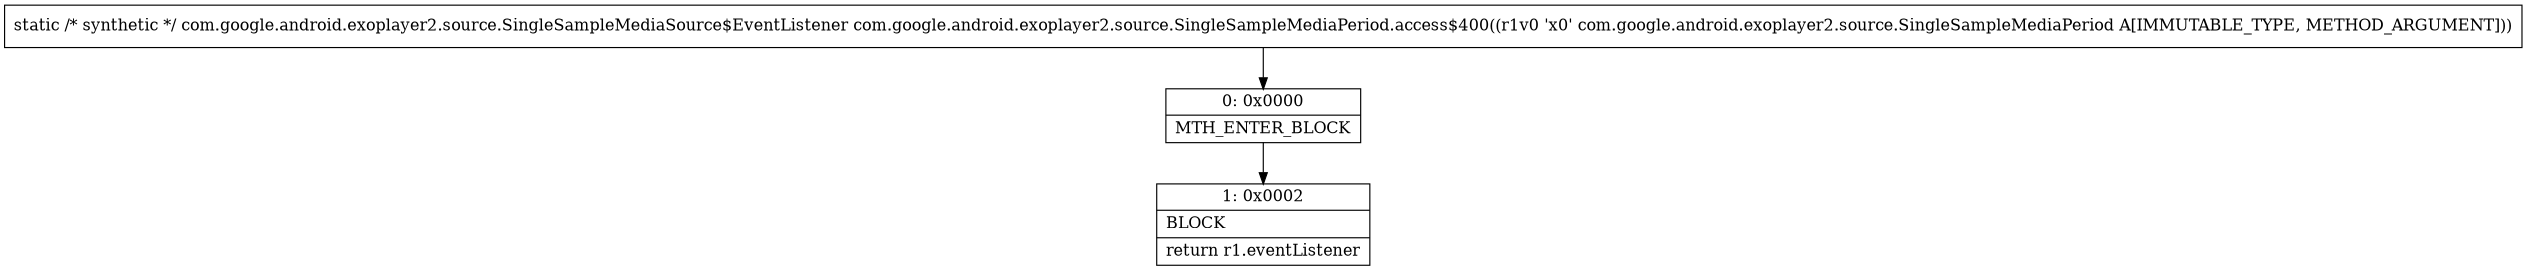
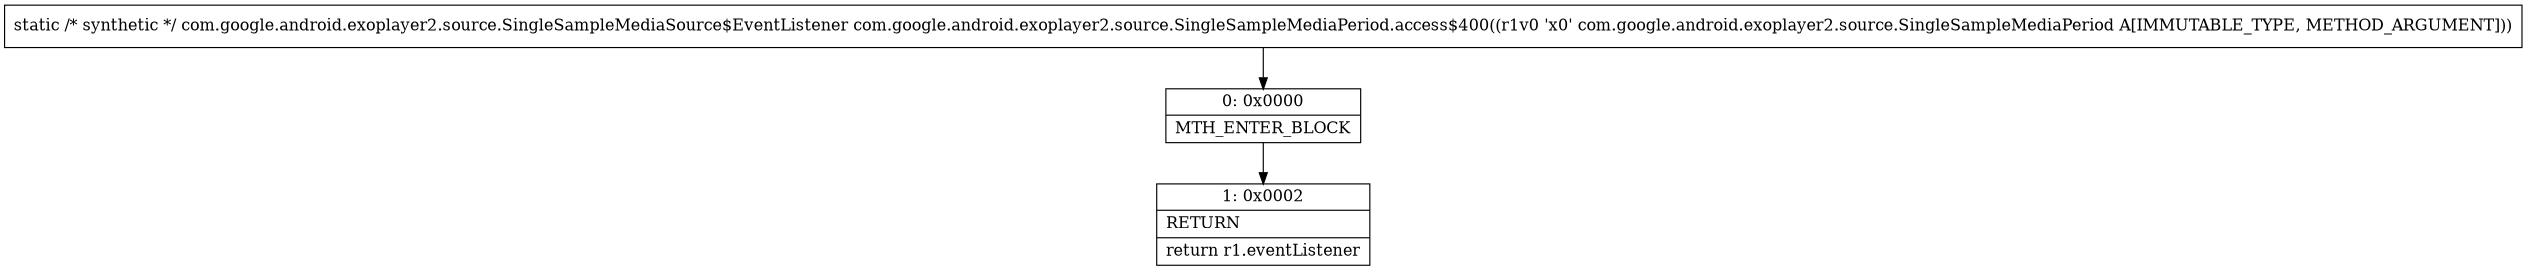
(1196, 223) -> (1203, 223)
